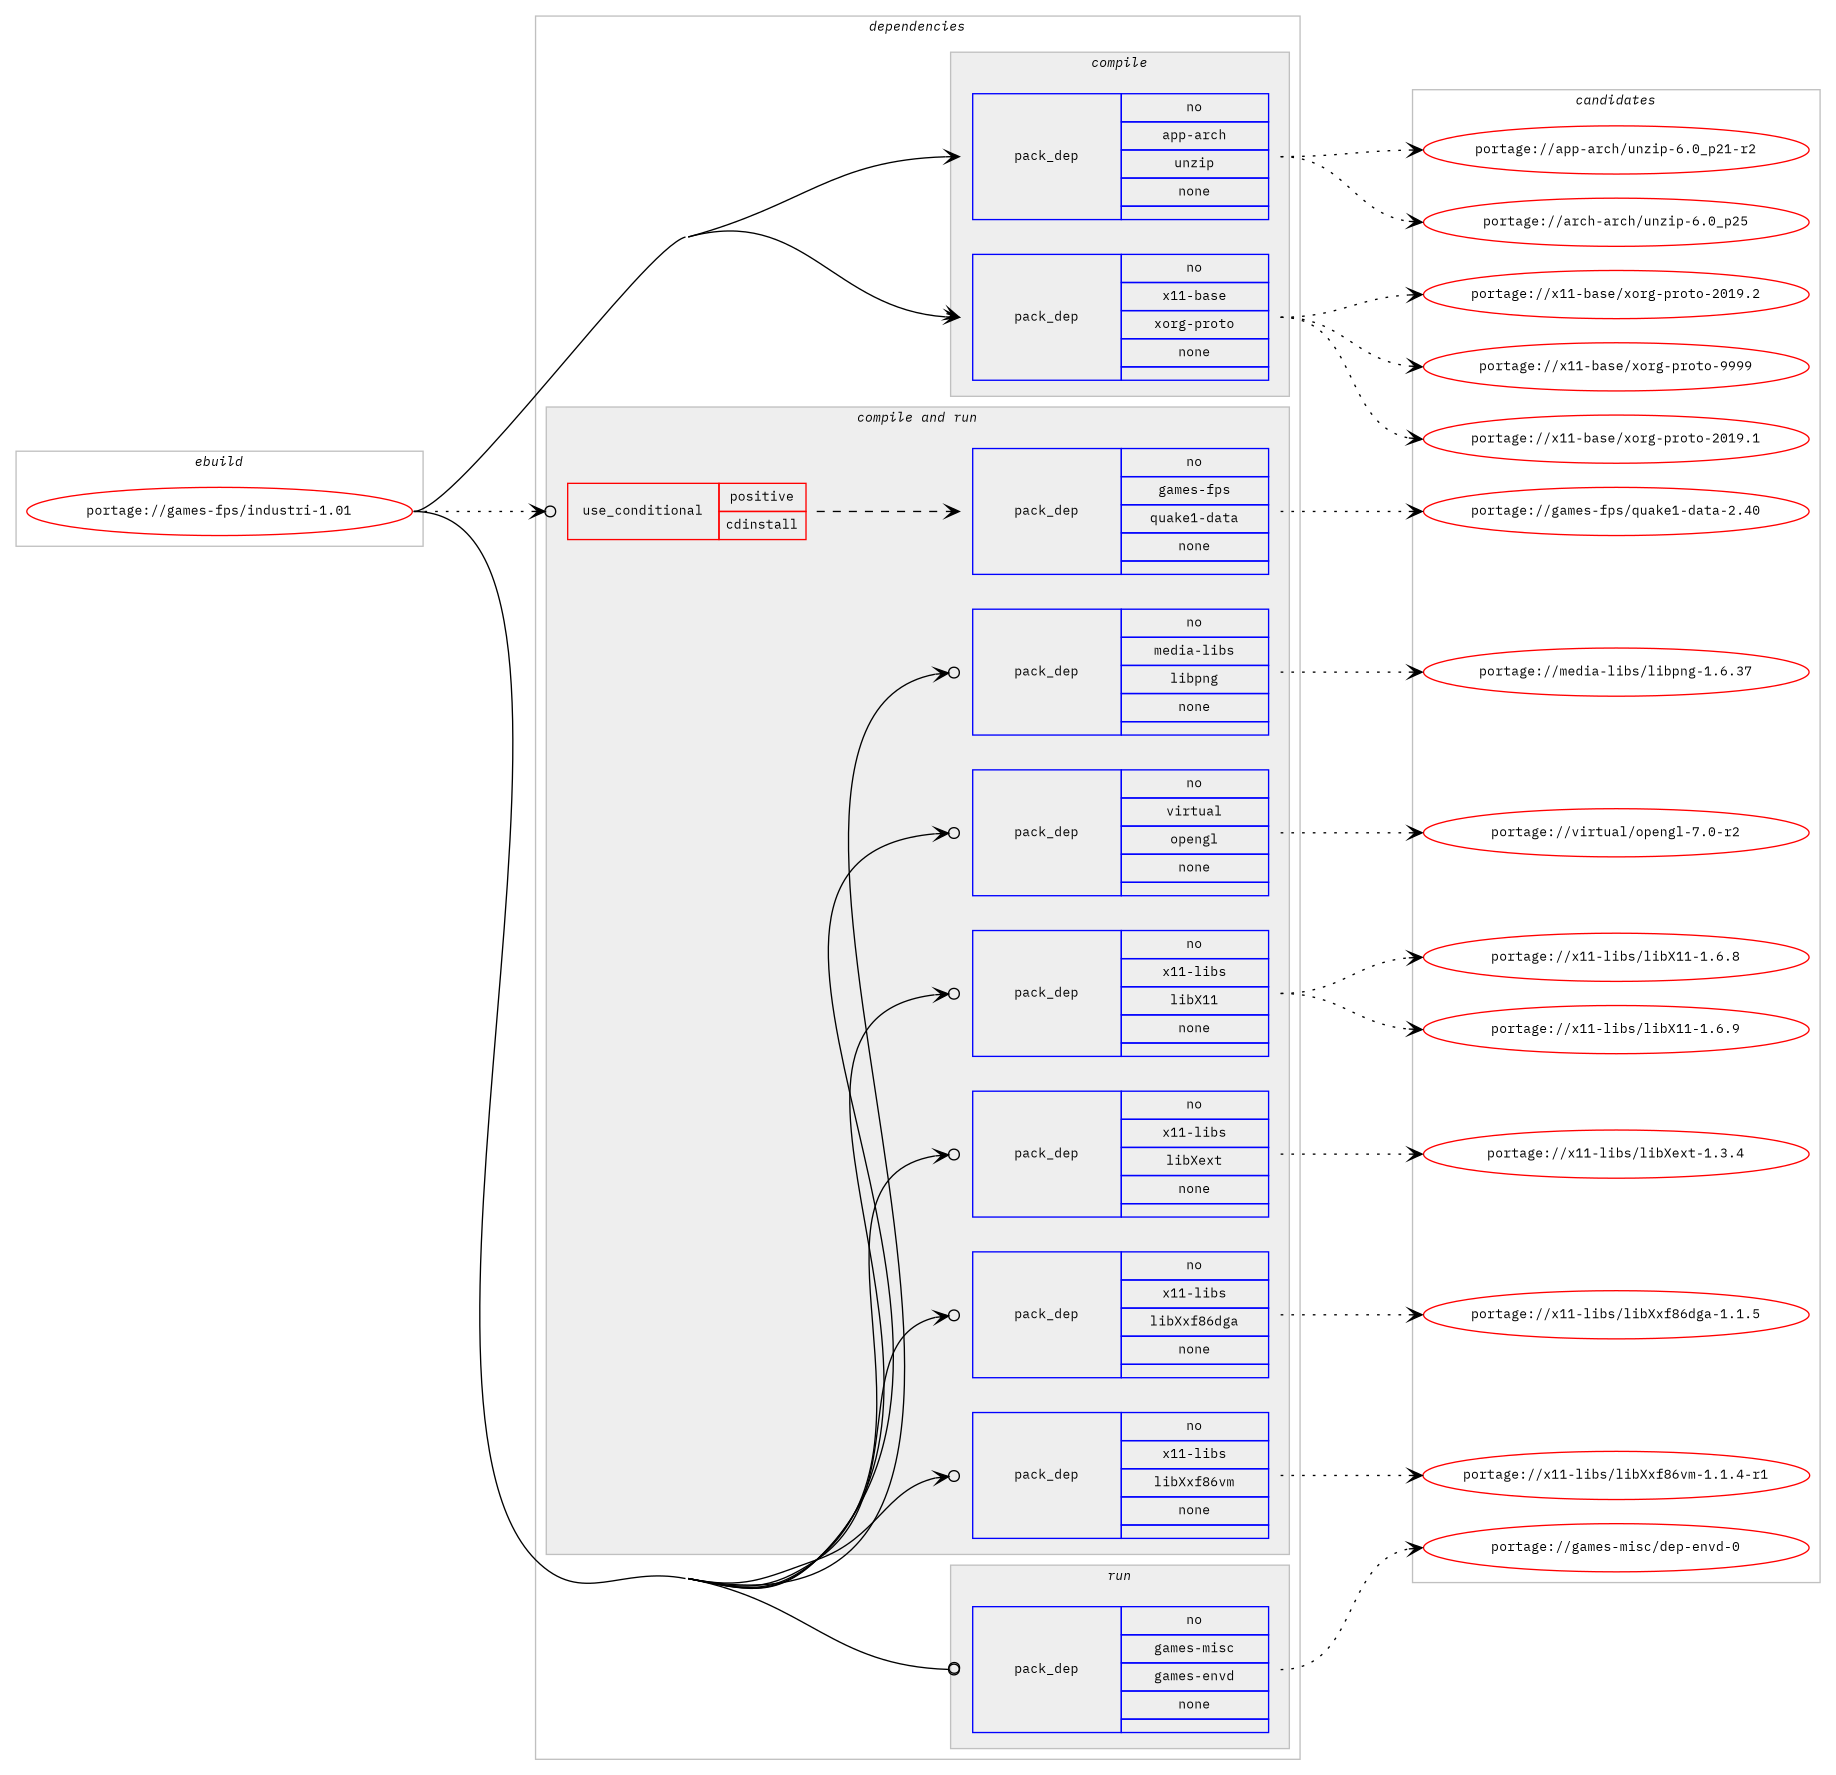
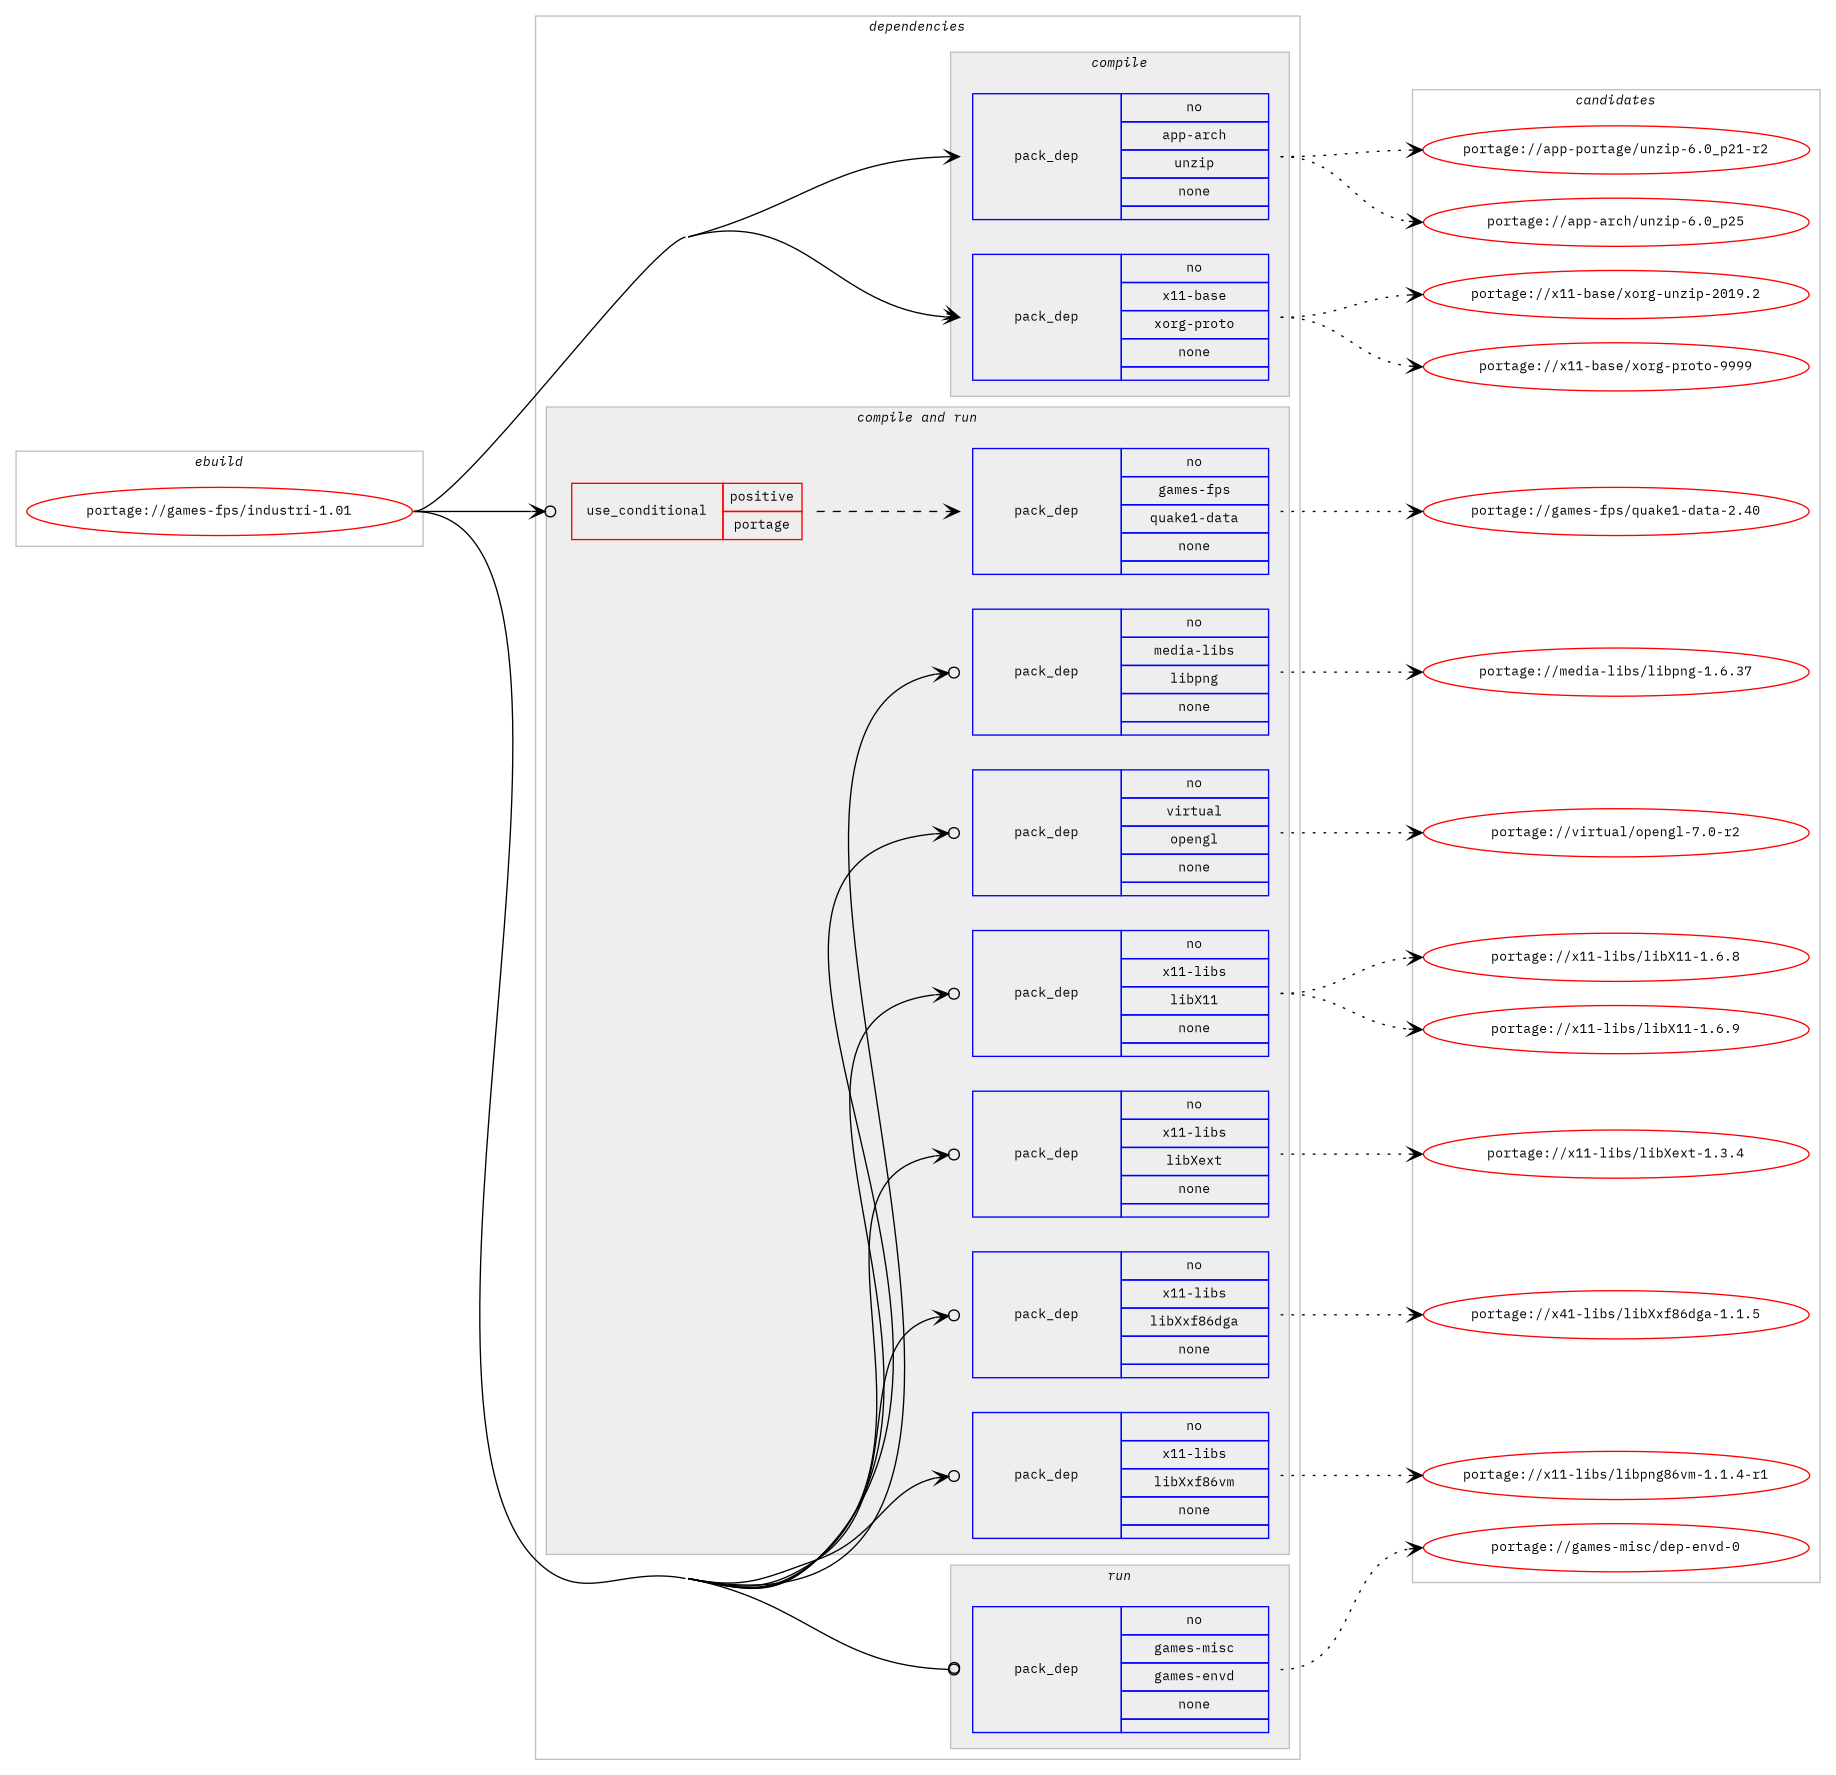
(1616, 150) -> (1616, 150)
(1616, 222) -> (1616, 222)
(1616, 295) -> (1616, 295)
(1616, 439) -> none
(472, 511) -> (472, 511)
(762, 525) -> (762, 525)
(1616, 1315) -> (1616, 1315)
(1616, 1475) -> (1616, 1475)
